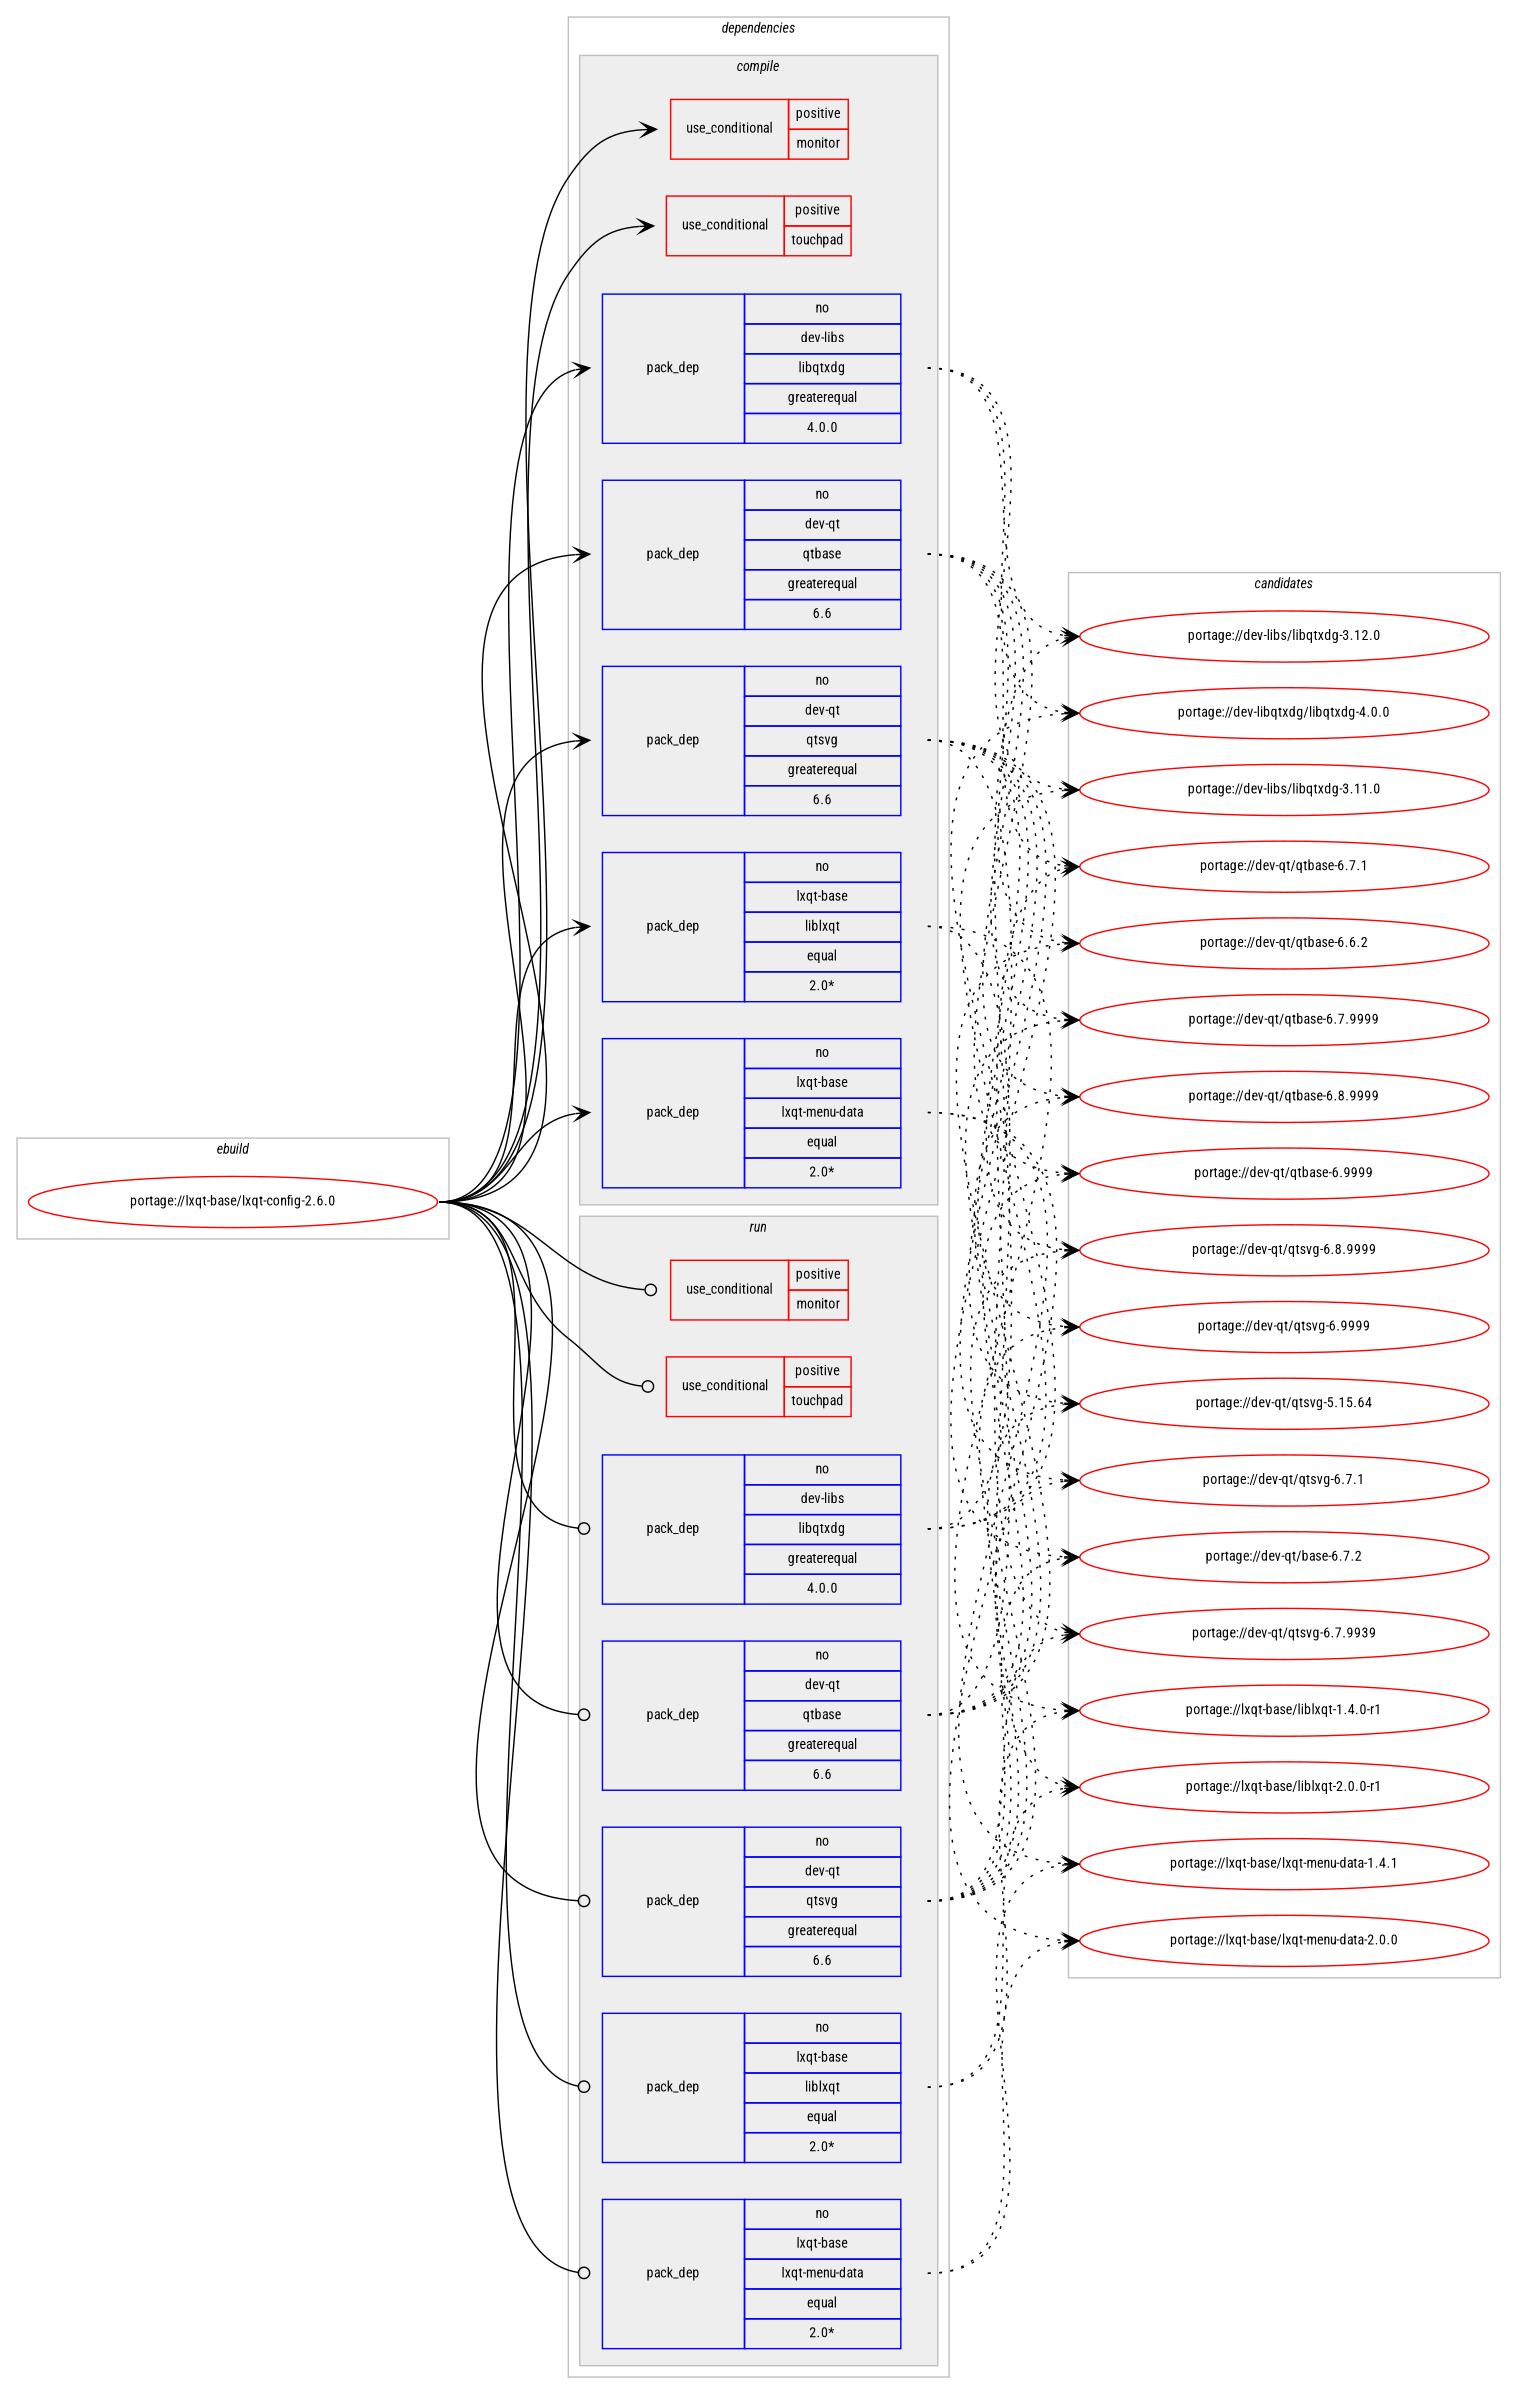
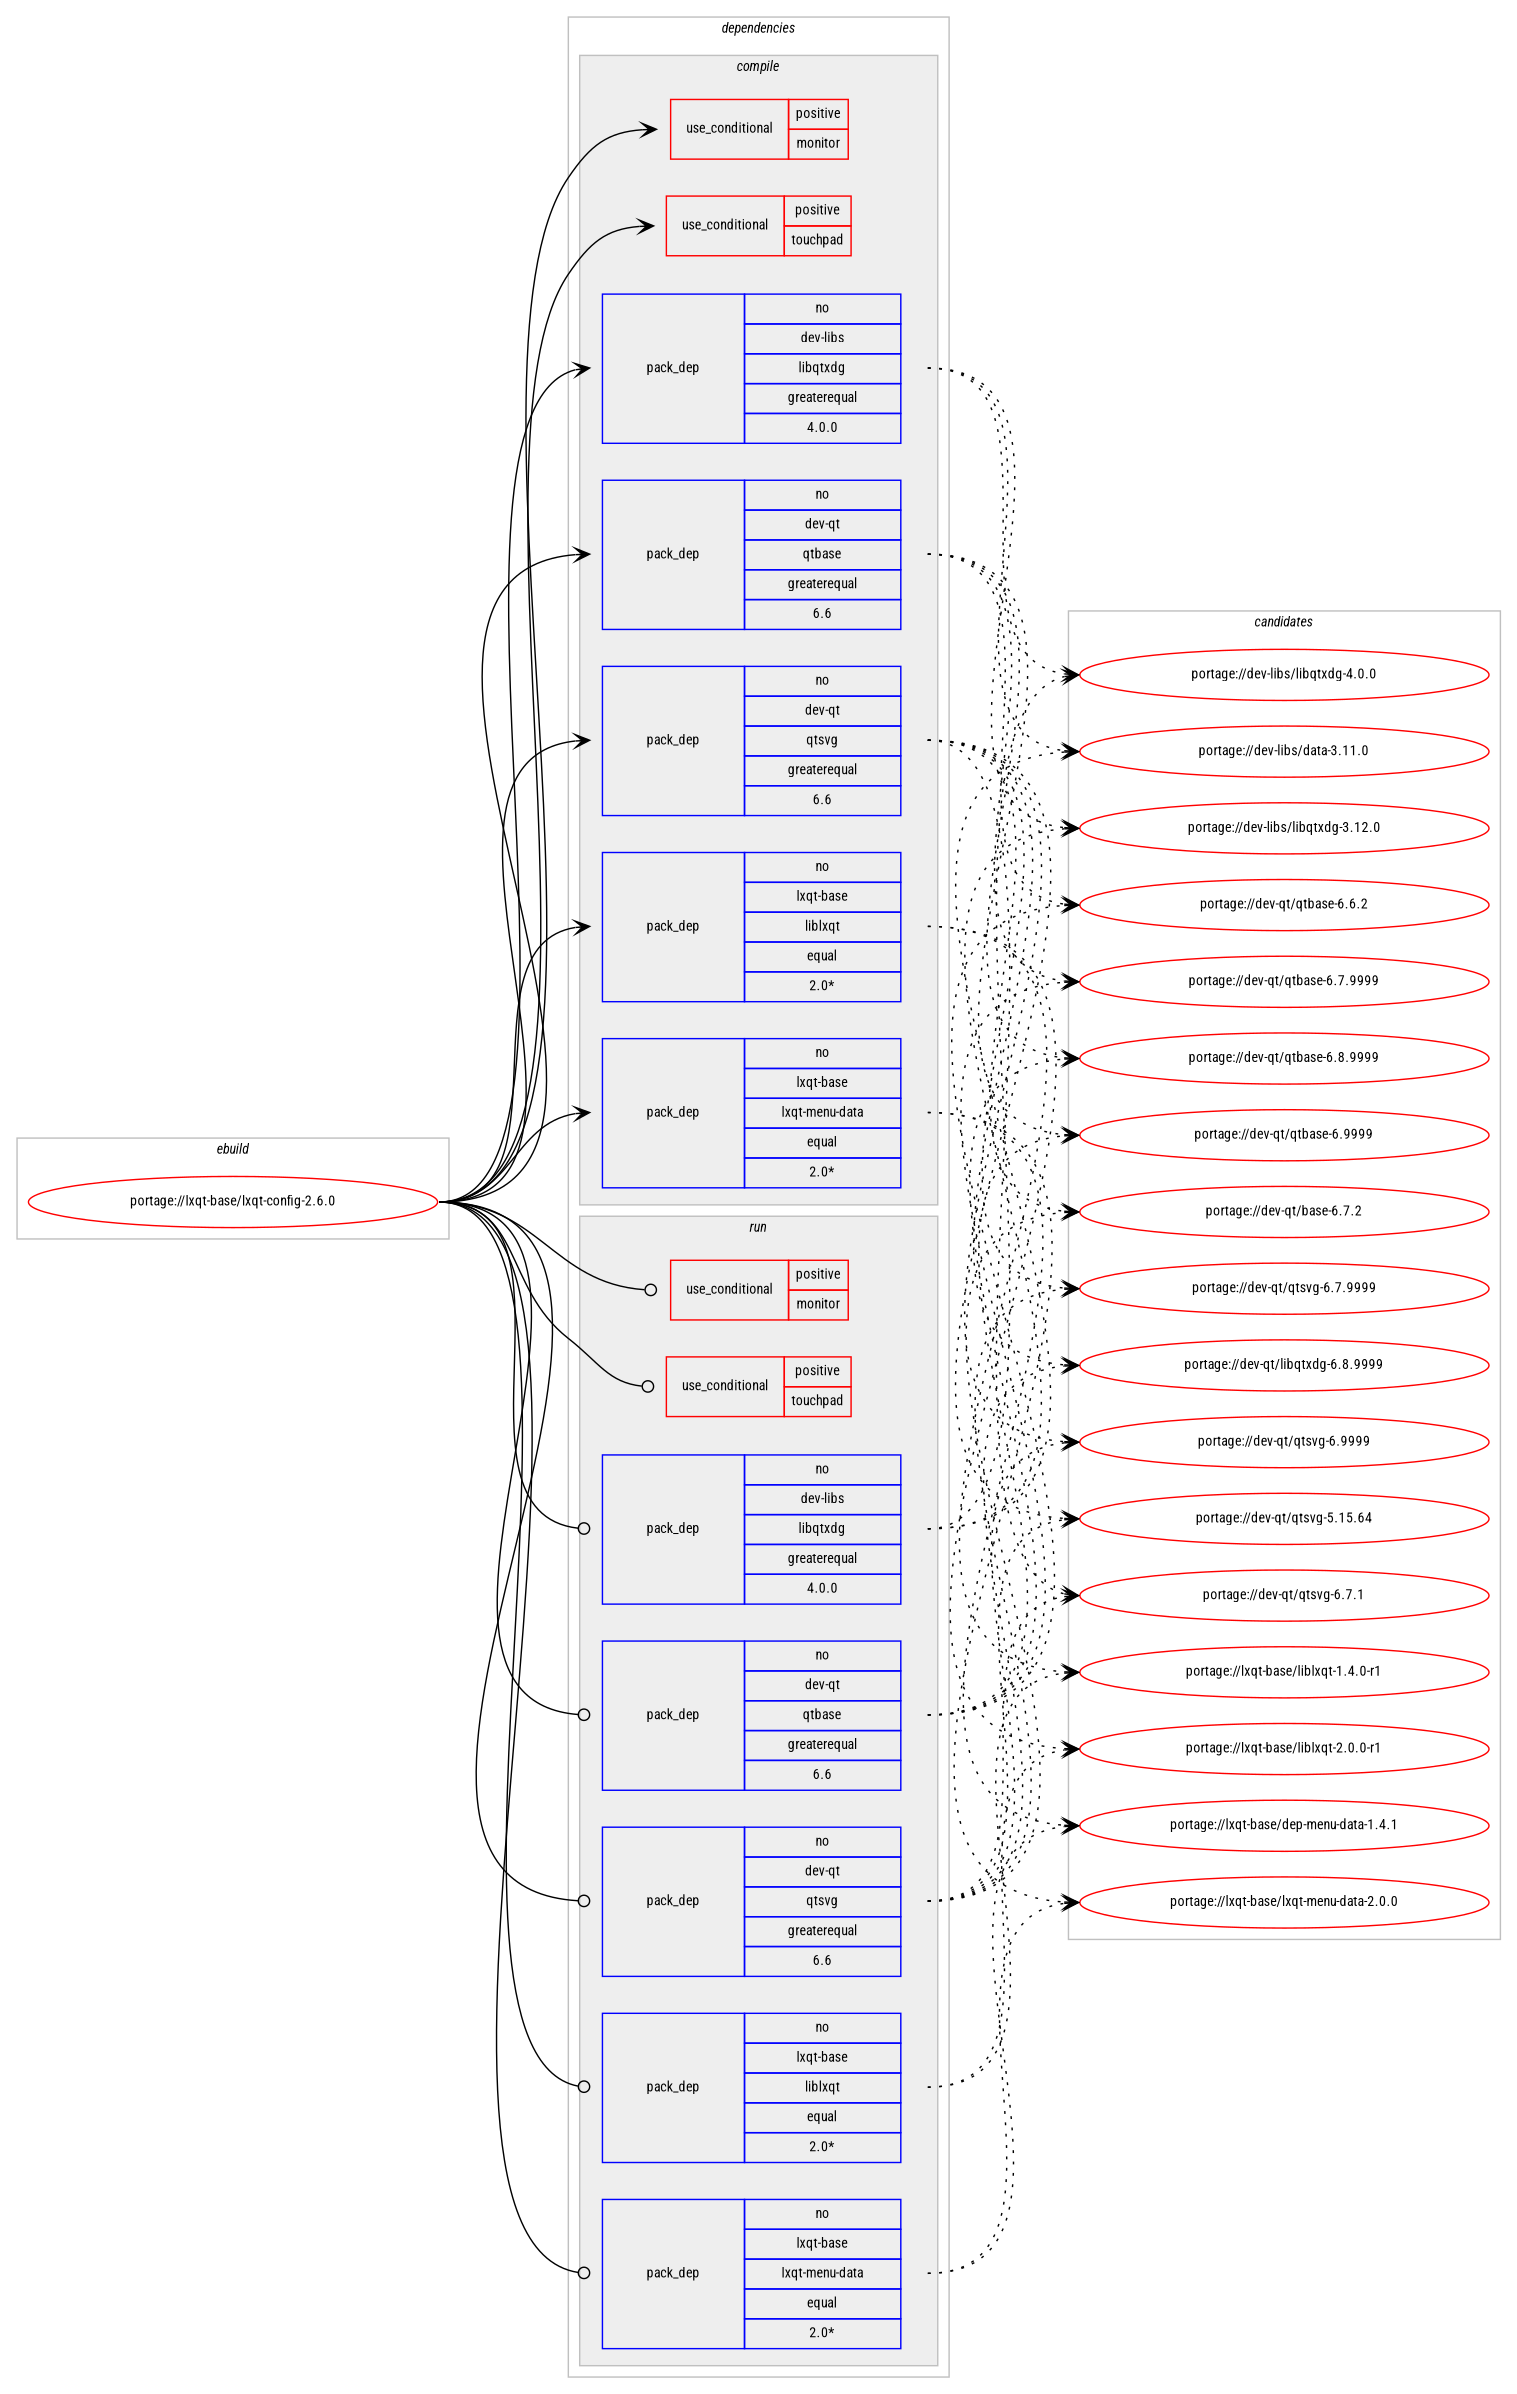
(1284, 713) -> (1284, 675)
(1284, 790) -> (1284, 752)
(1284, 867) -> none
(1284, 1250) -> (1284, 1365)
(1284, 1634) -> (1284, 1289)
(1284, 1864) -> (1284, 1826)
